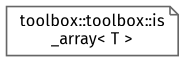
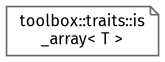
(92, 31) -> (83, 31)
